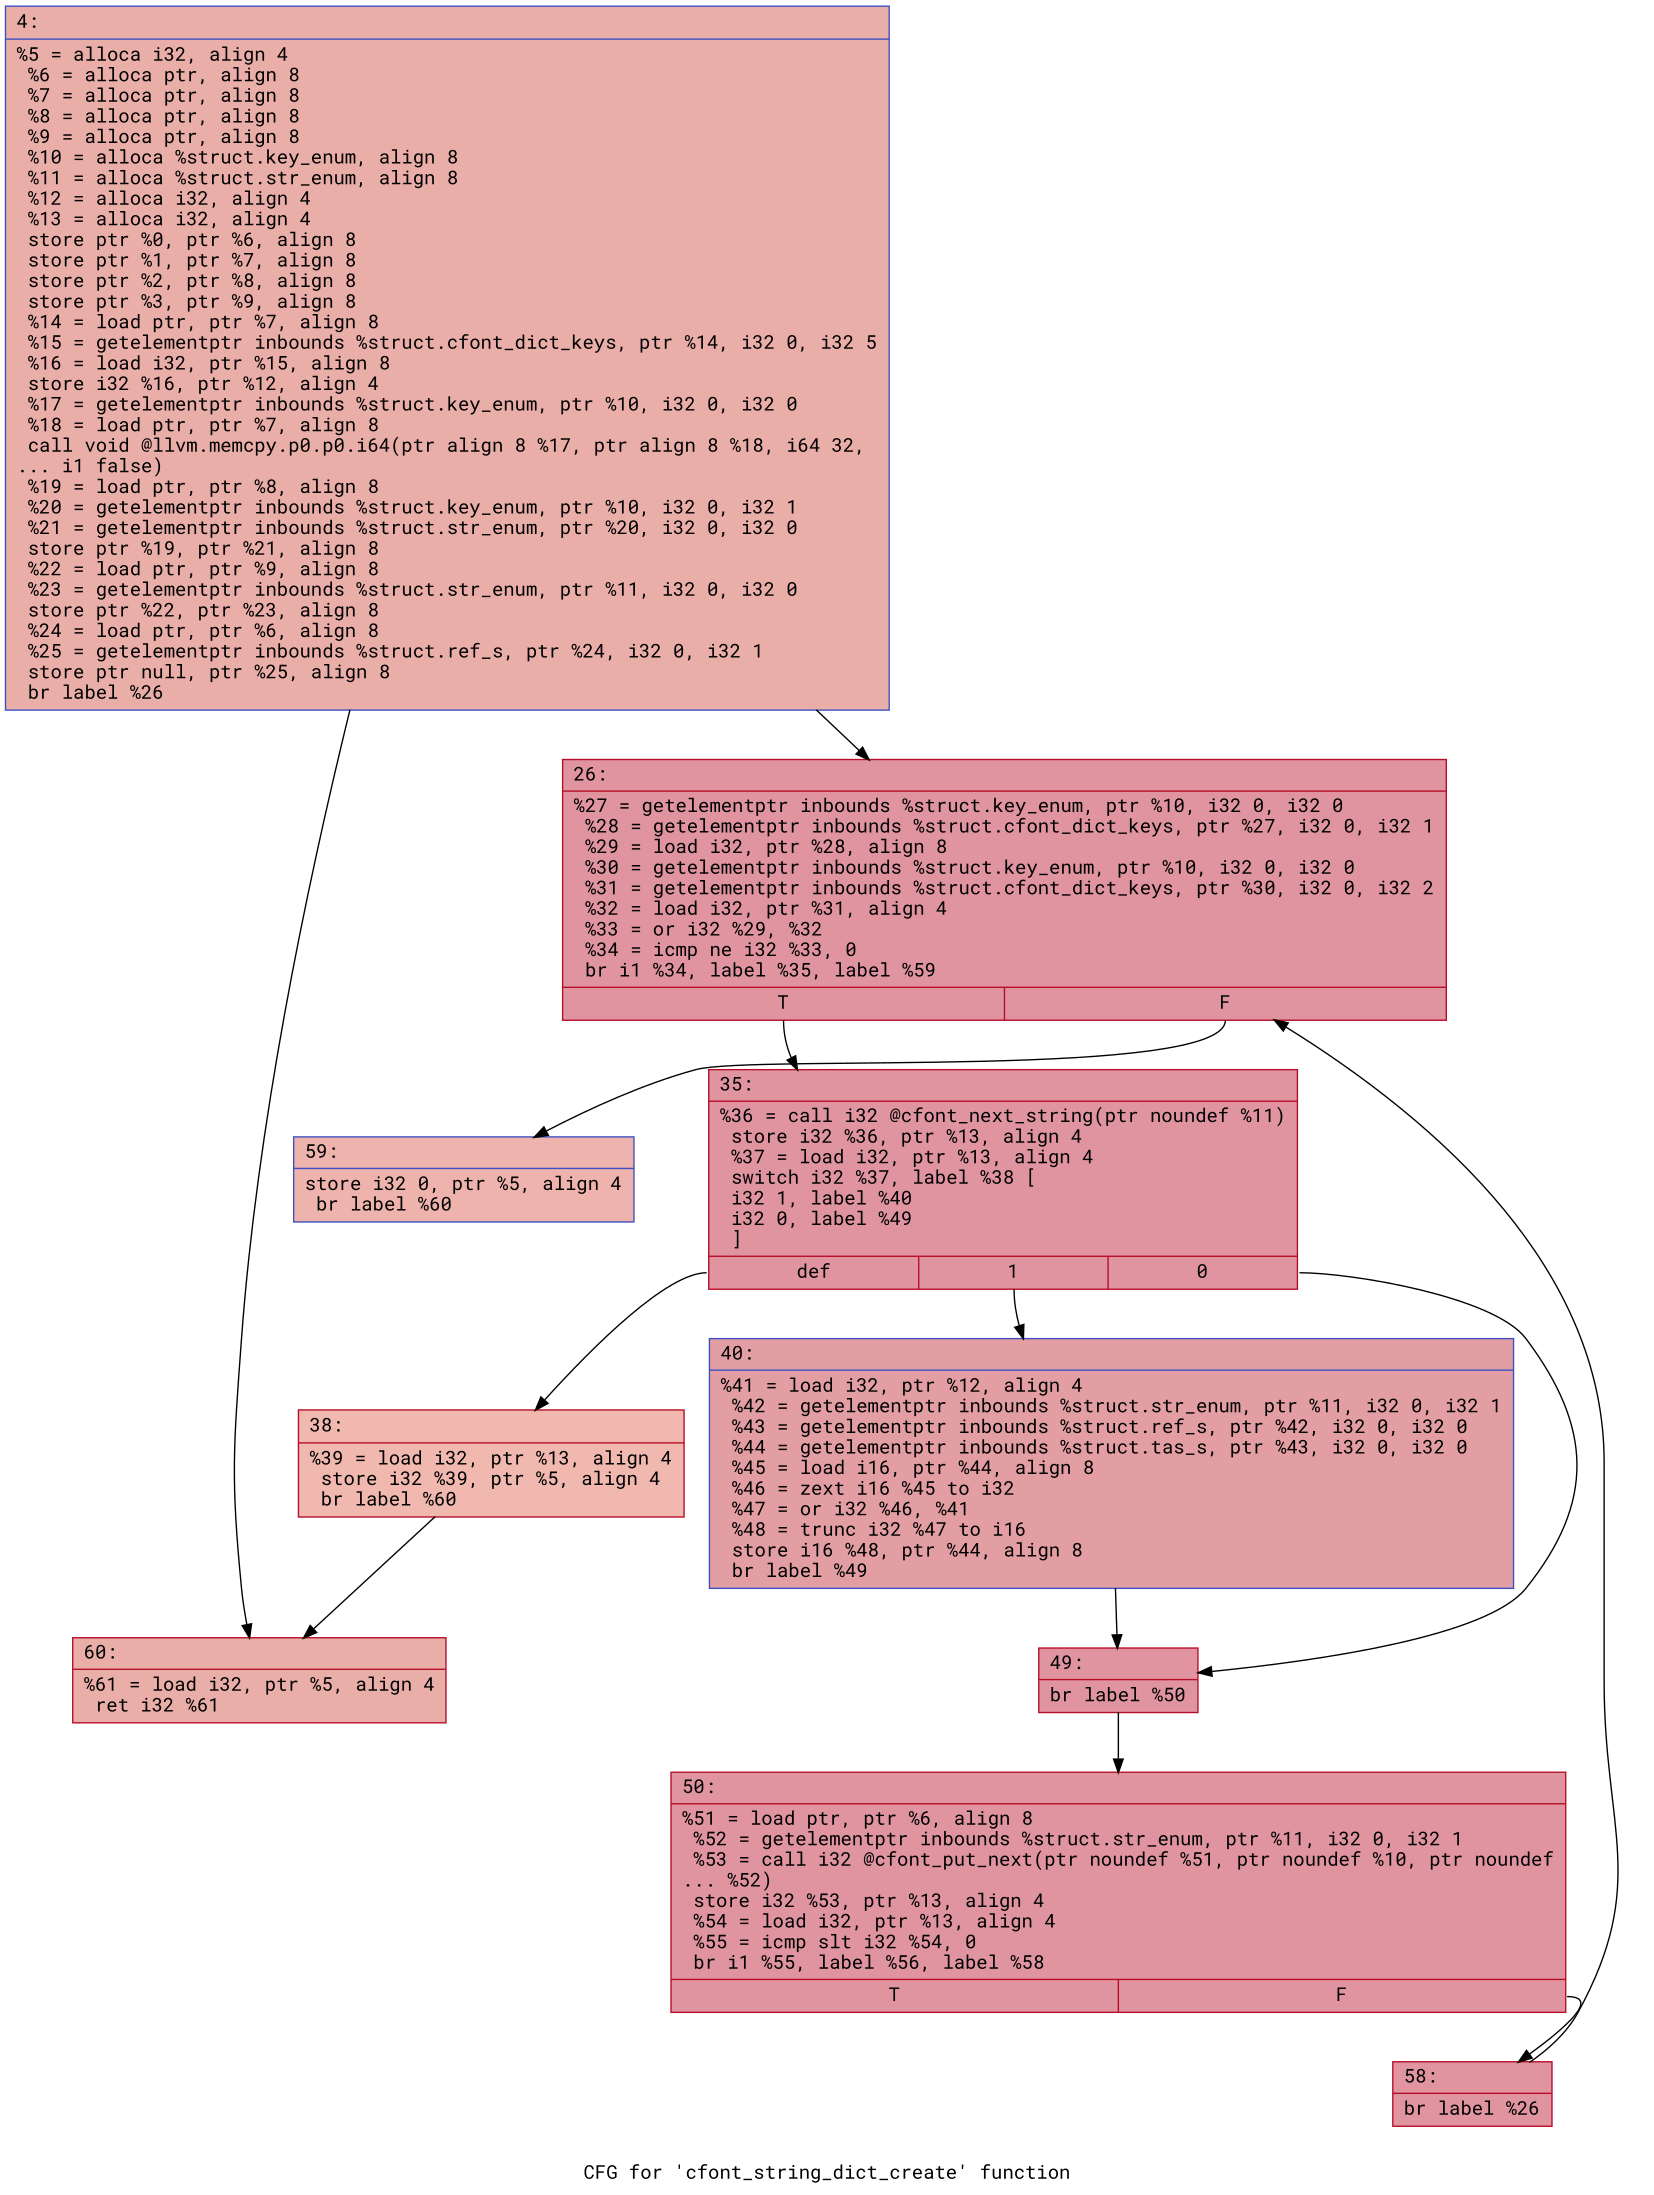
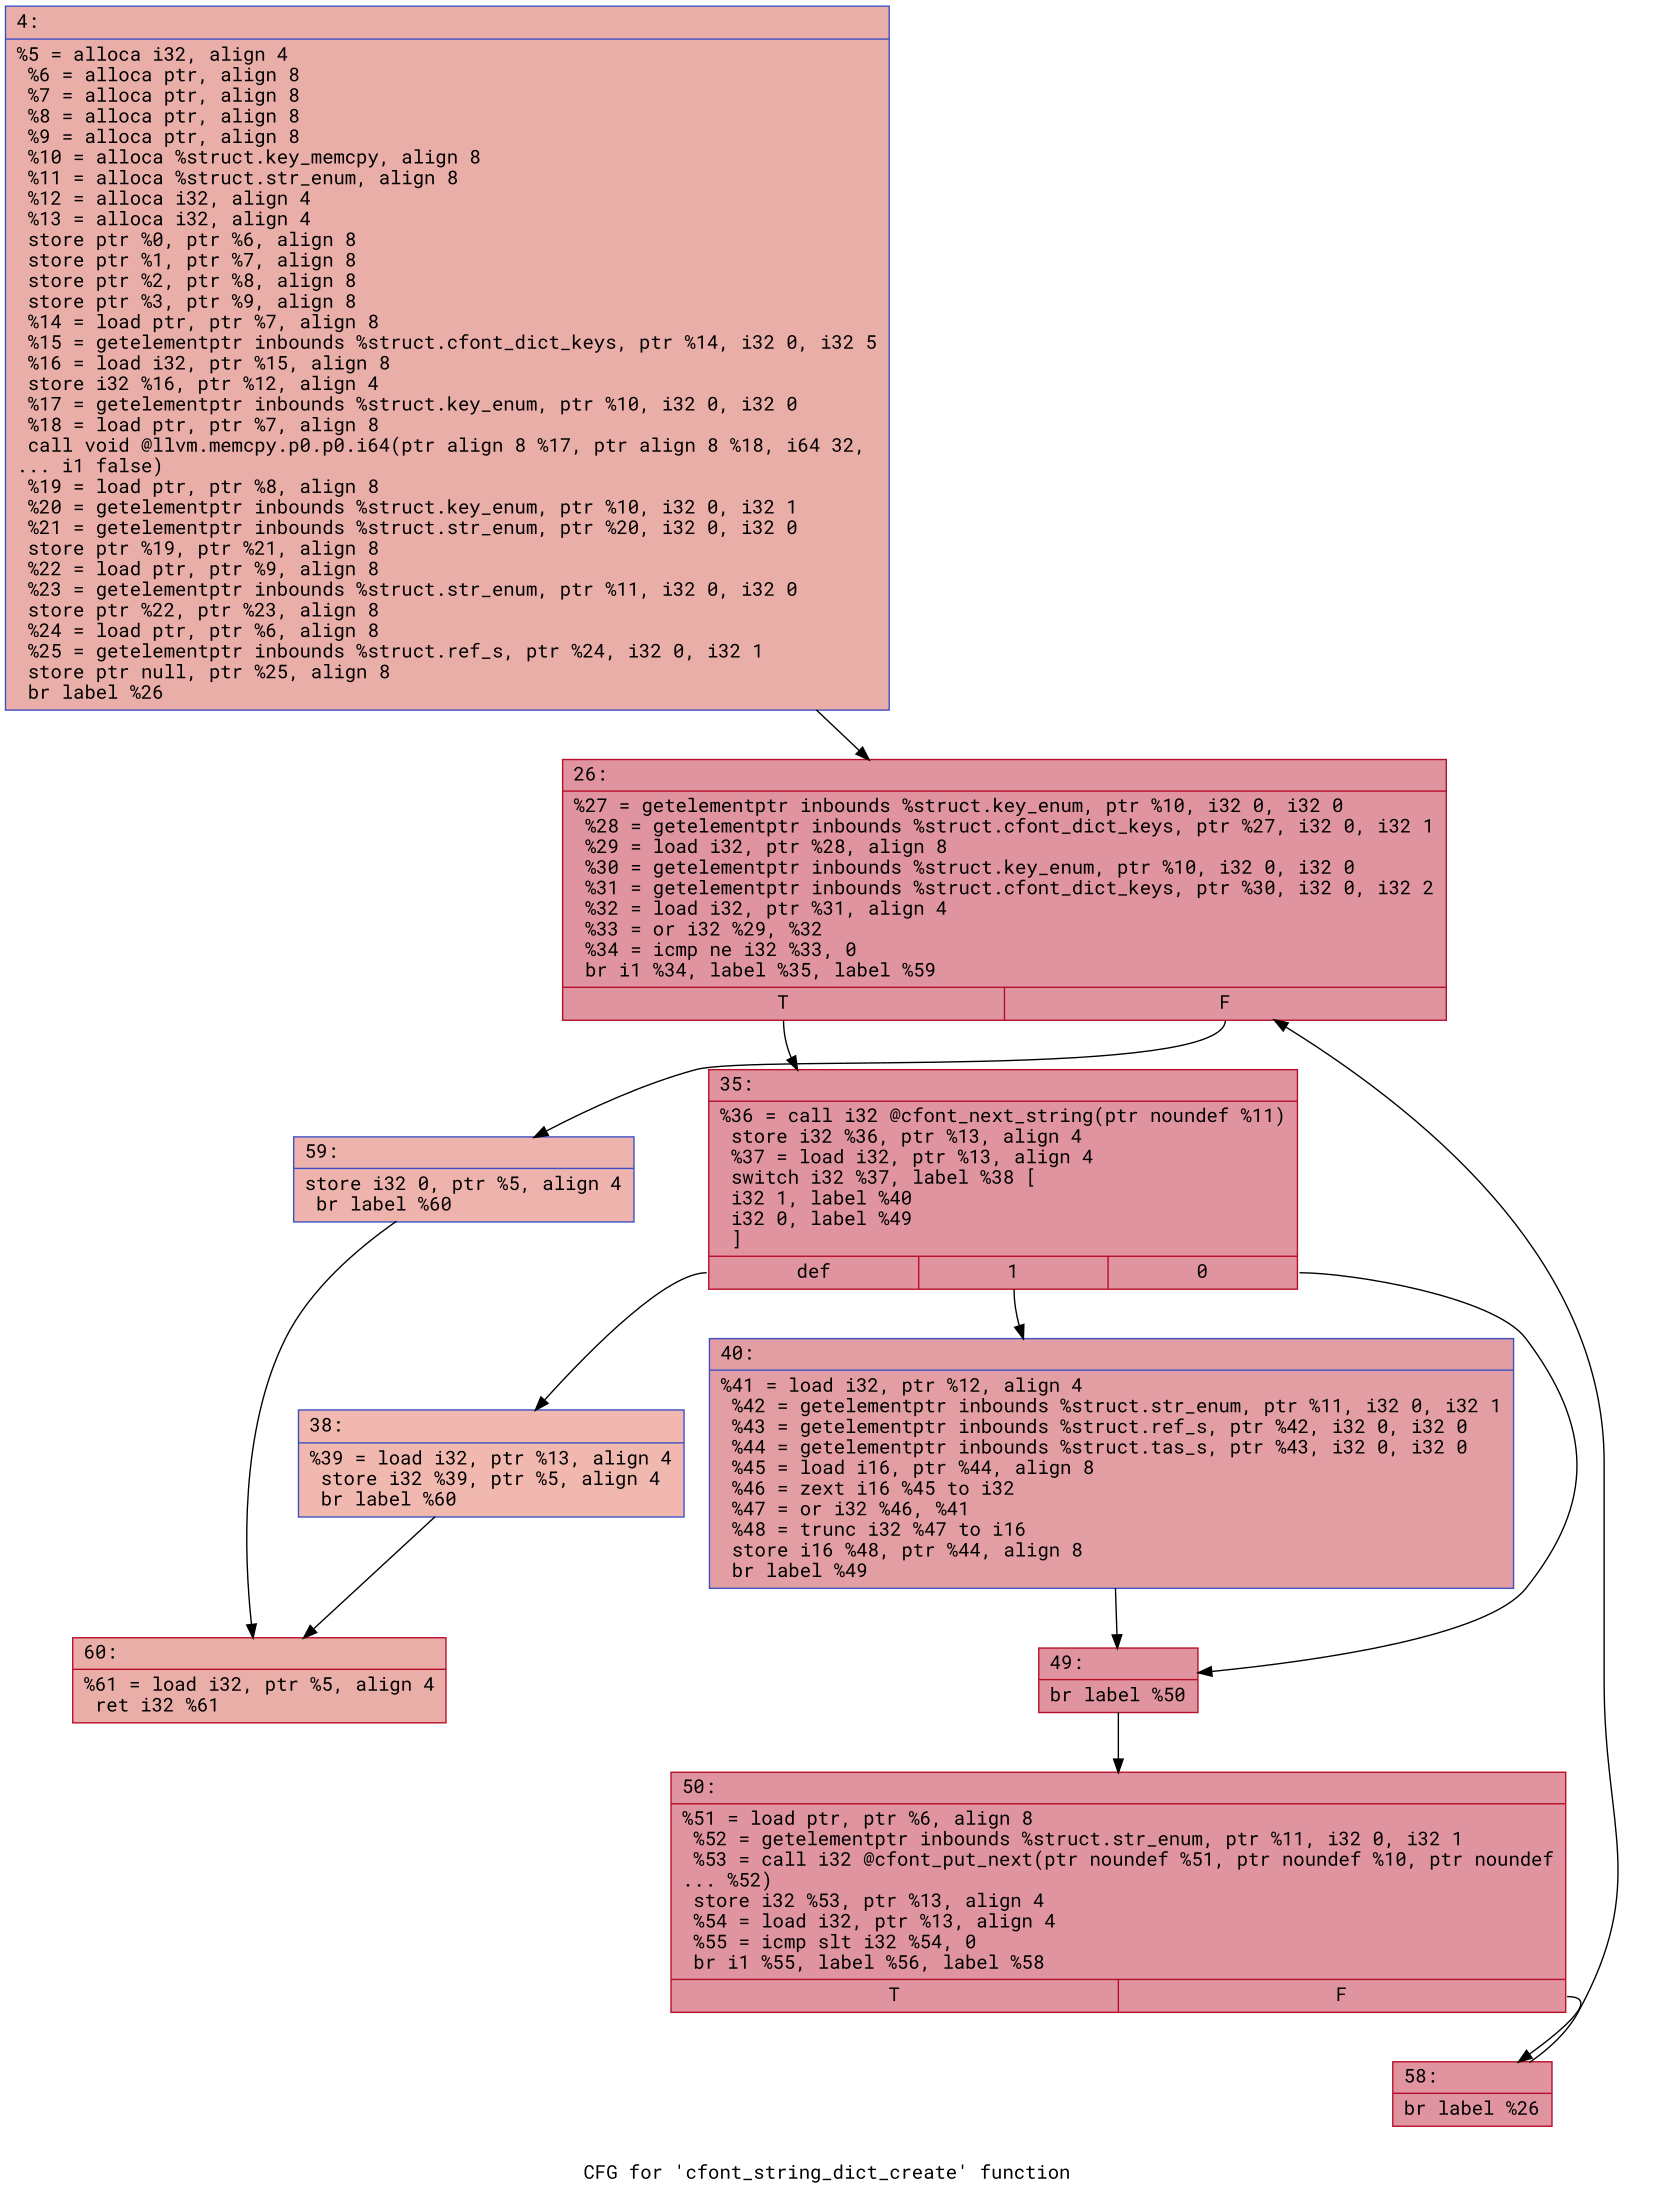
(237, 158) -> (249, 158)
(261, 1164) -> (264, 1399)
(491, 1463) -> (491, 1463)
